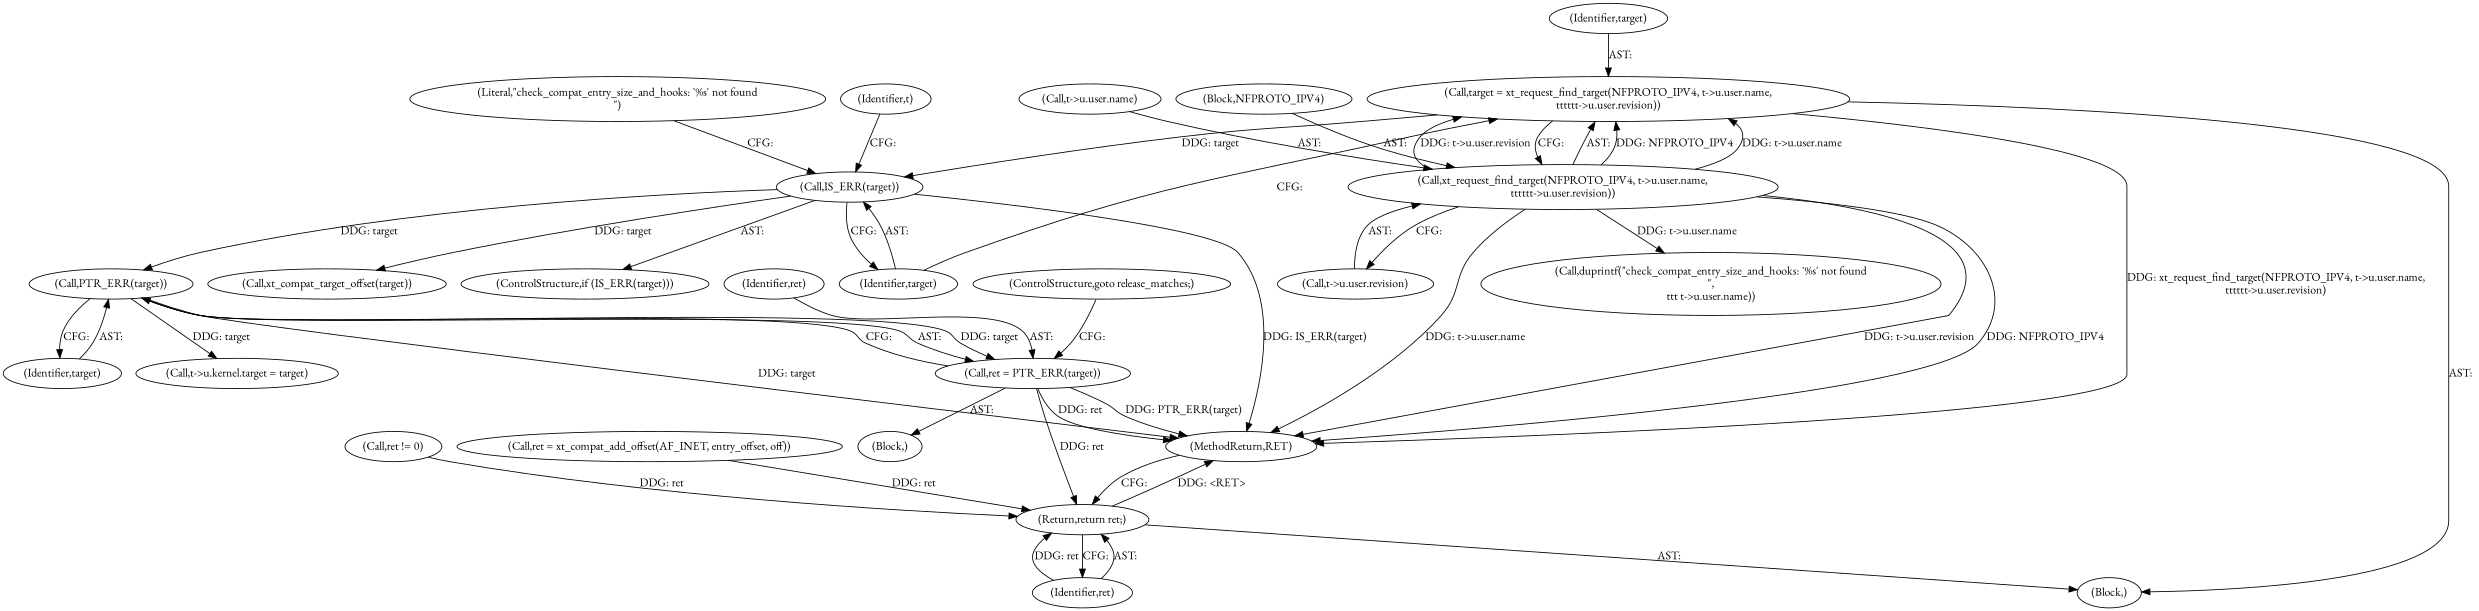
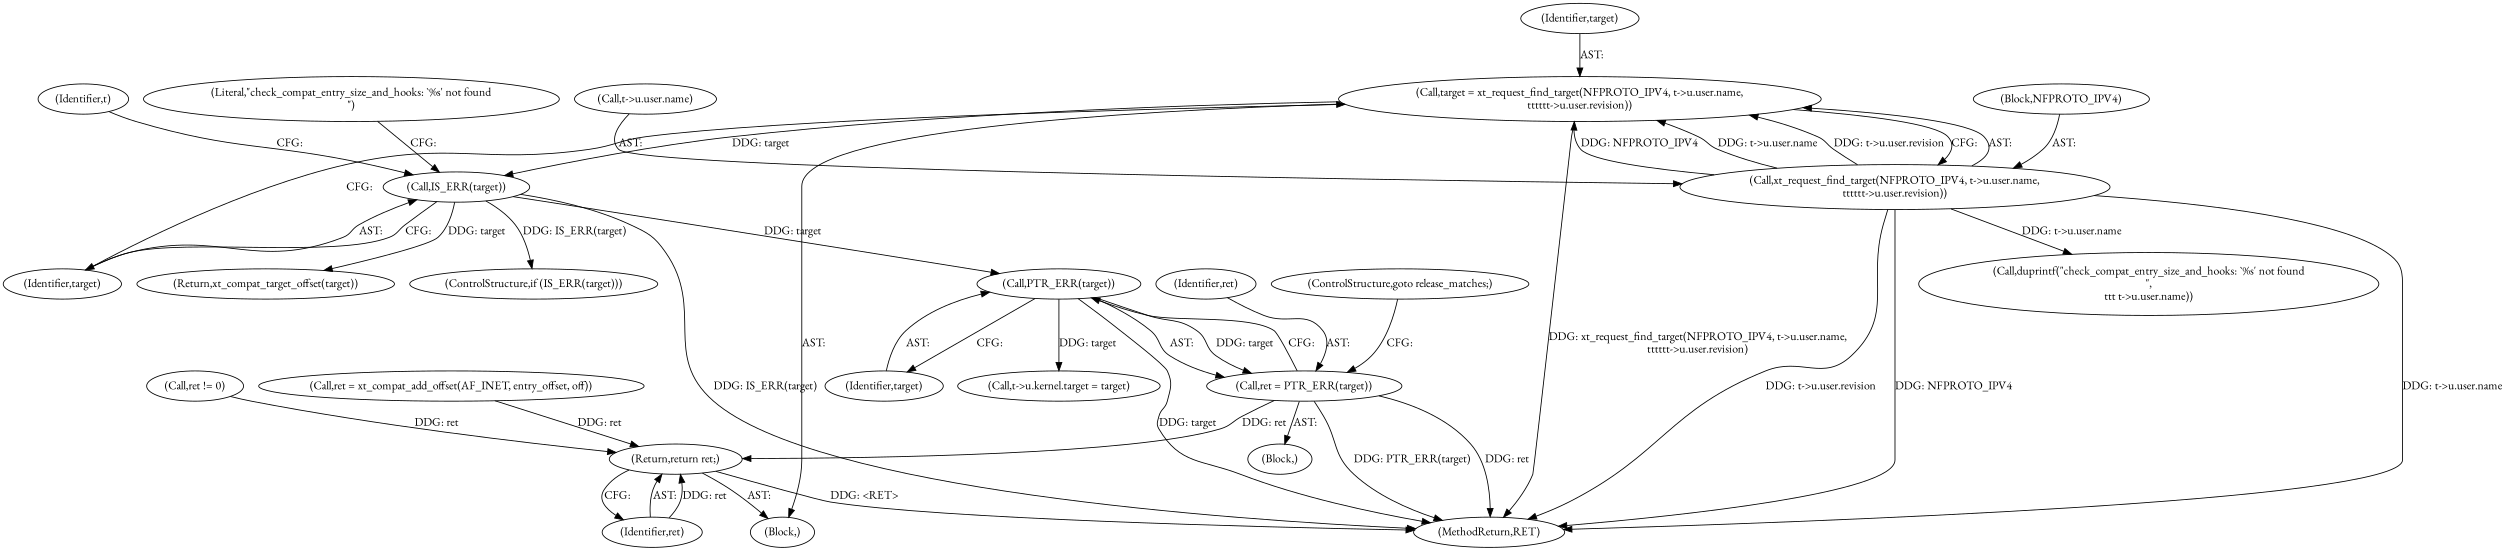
(754, 231) -> (575, 231)
(327, 284) -> (266, 284)
(1356, 284) -> none
(1135, 470) -> none
